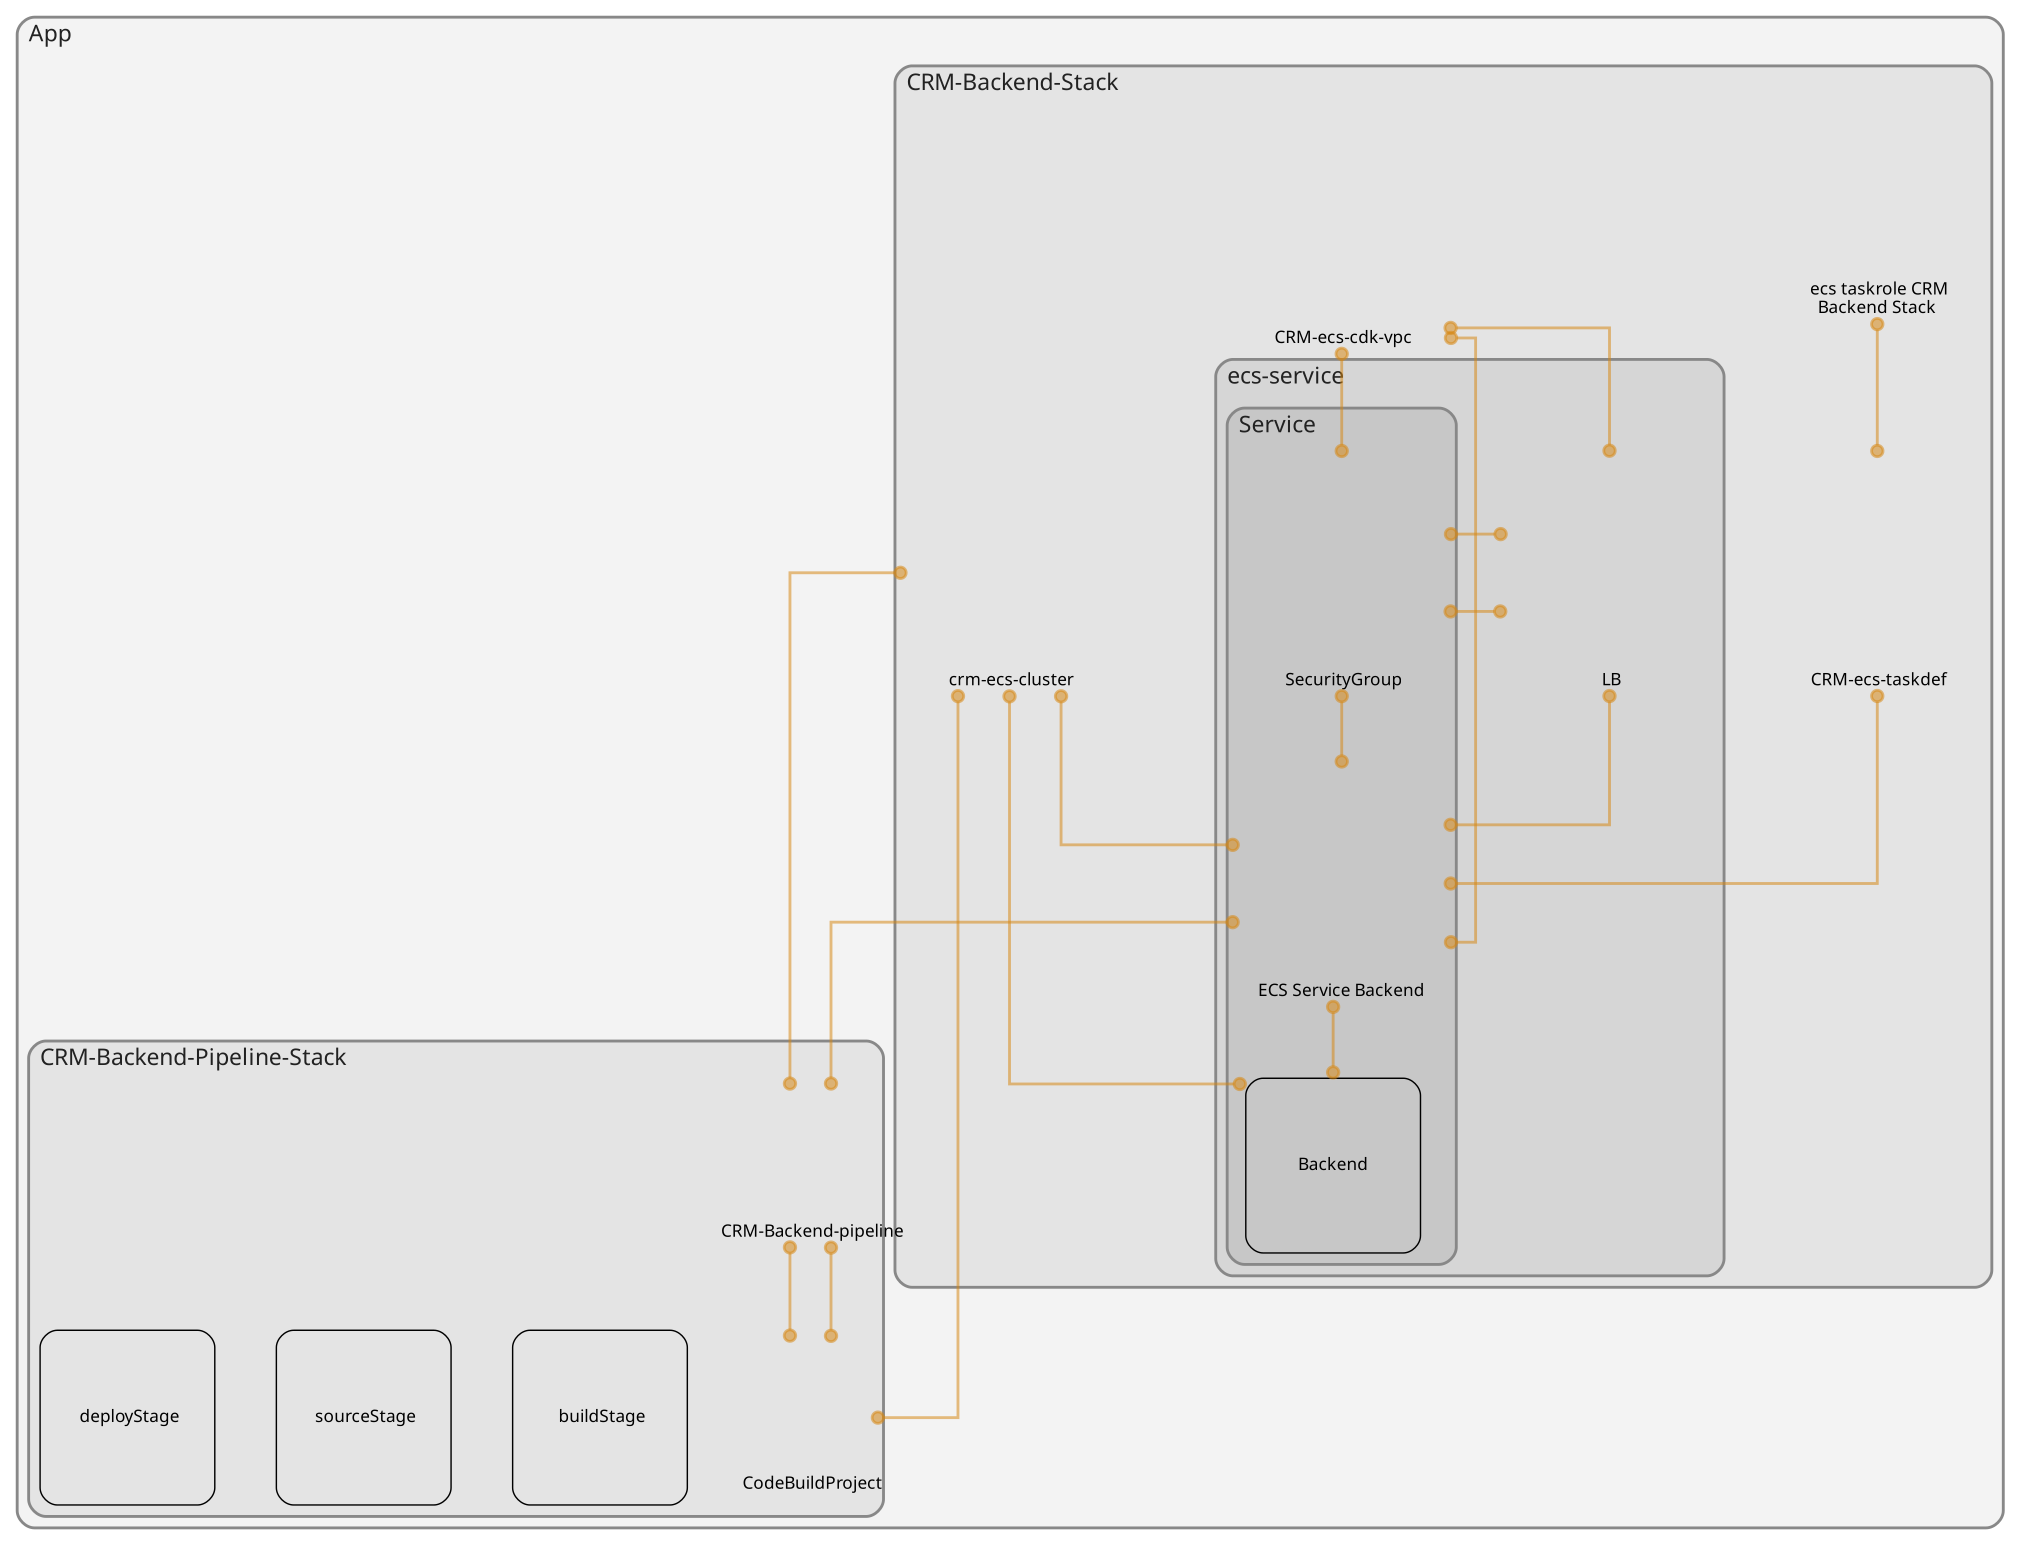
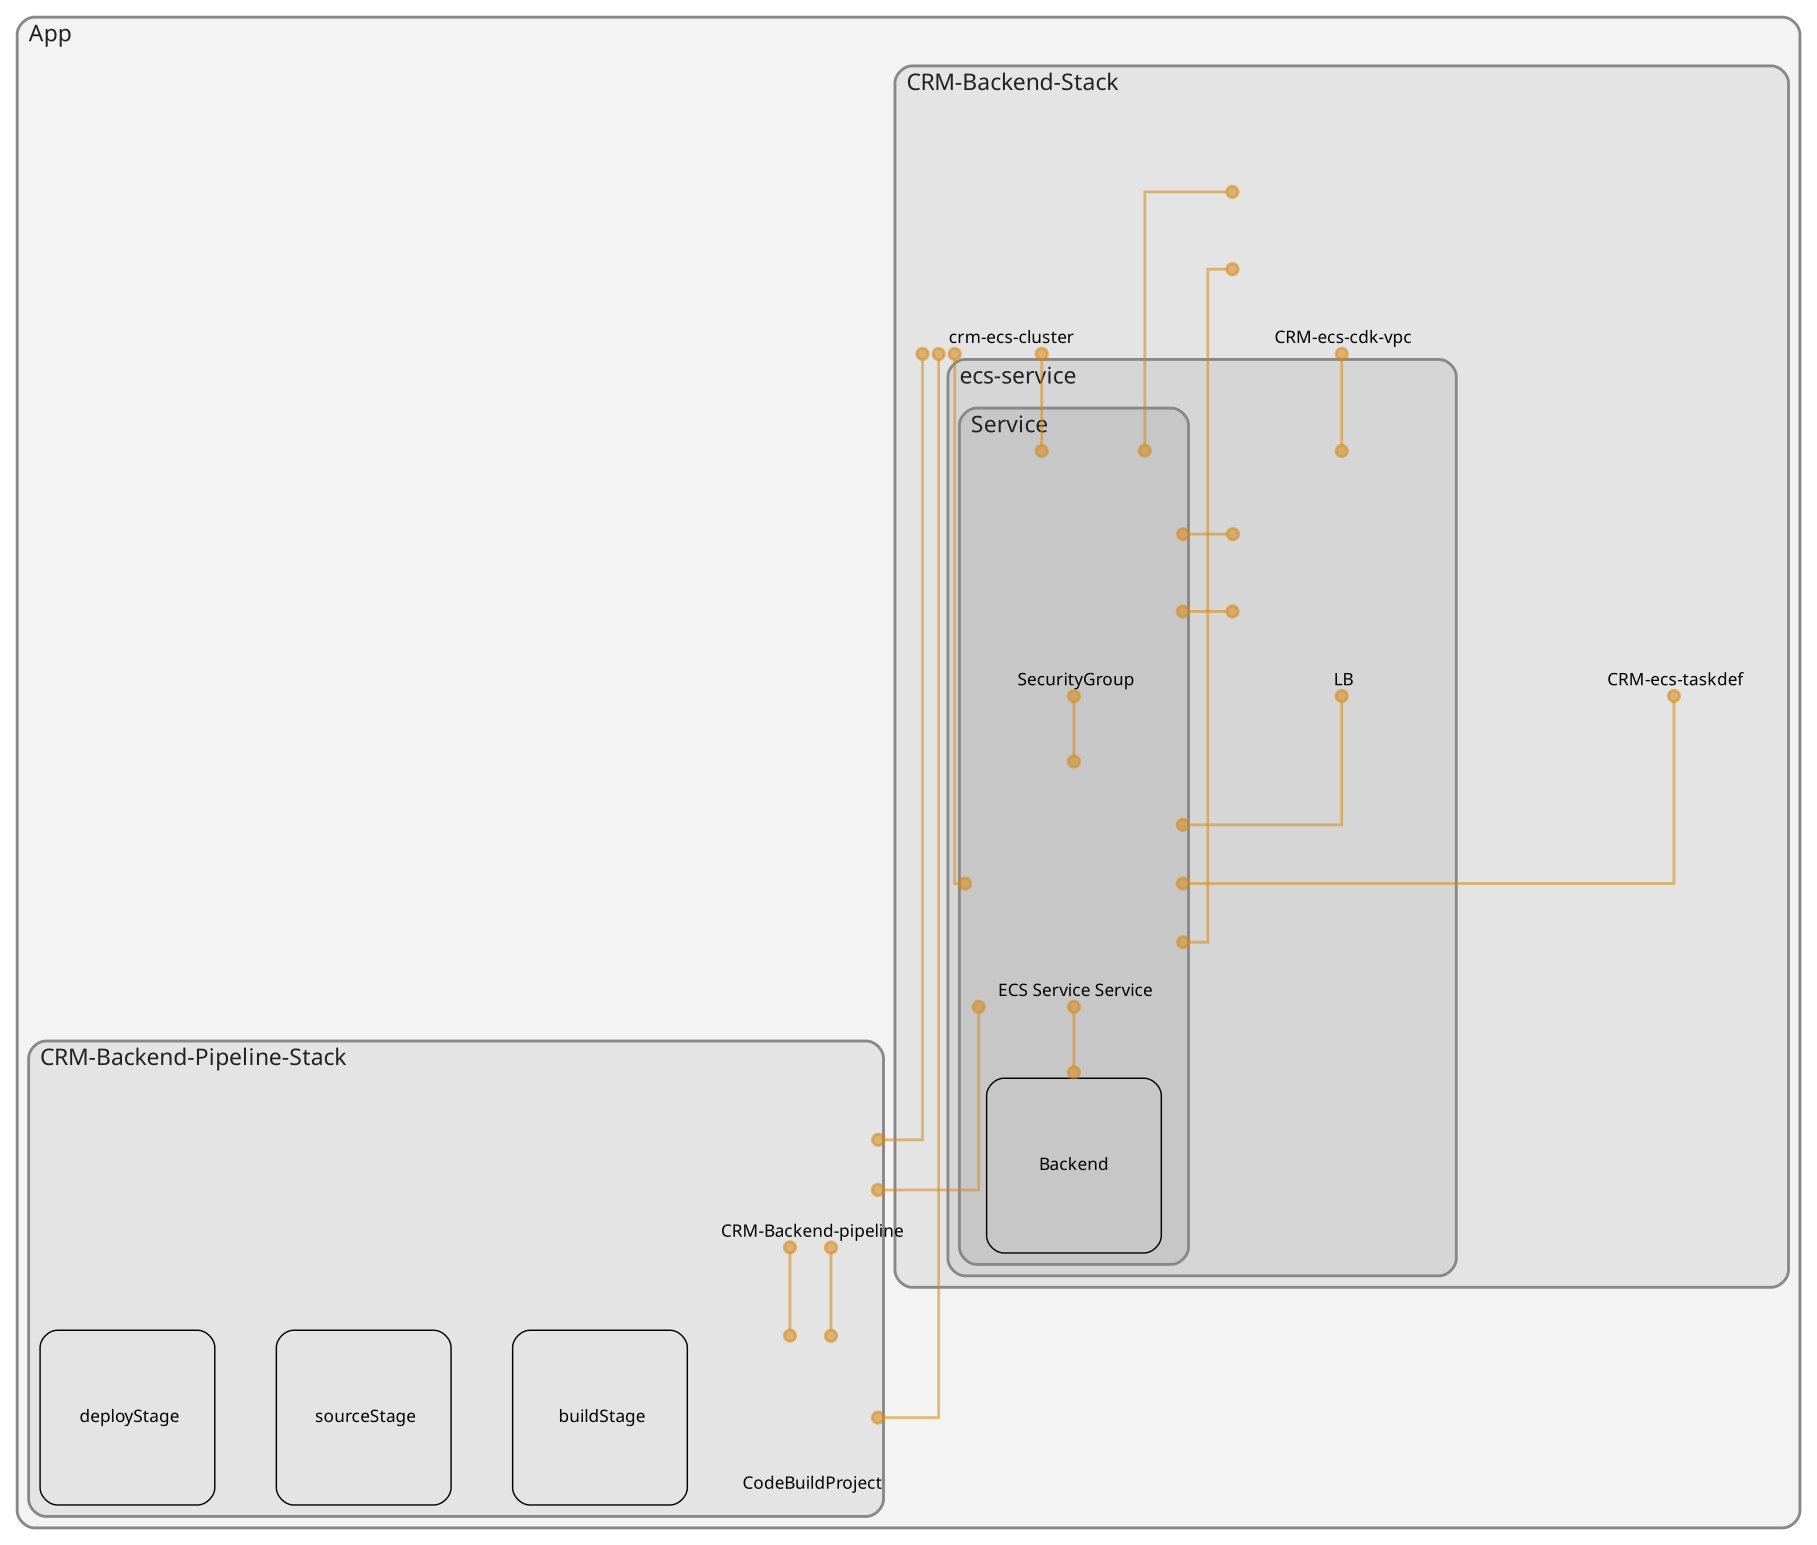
(1877, 231) -> none
(1342, 884) -> (1074, 884)
(1010, 1005) -> (1042, 398)
